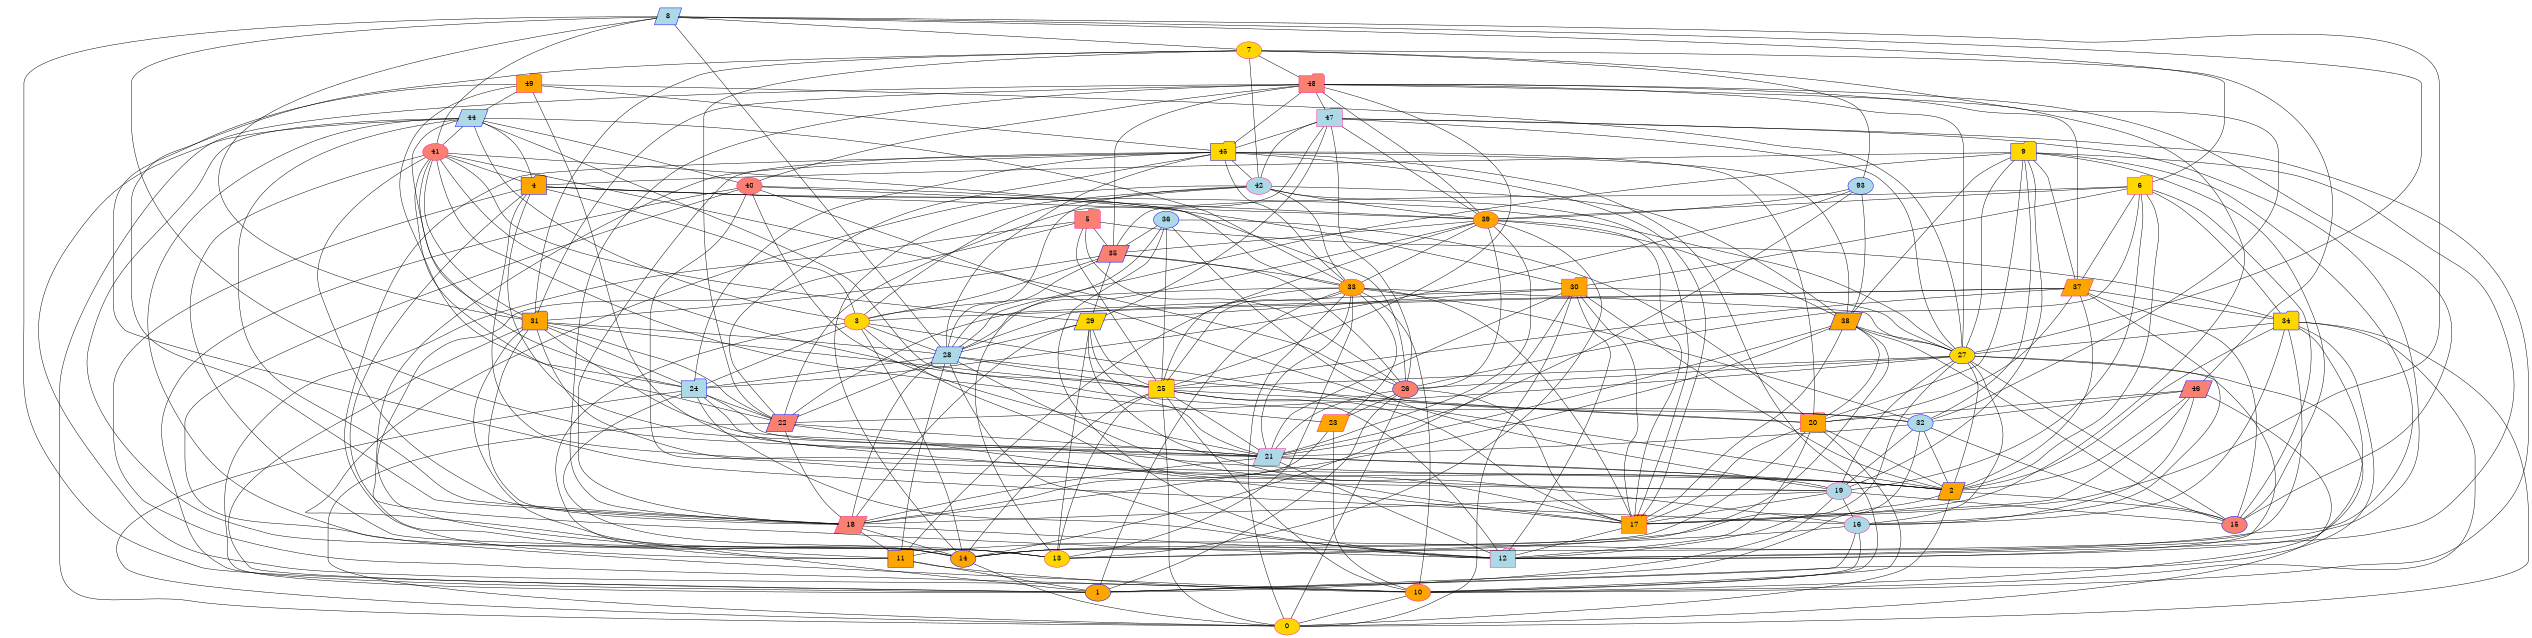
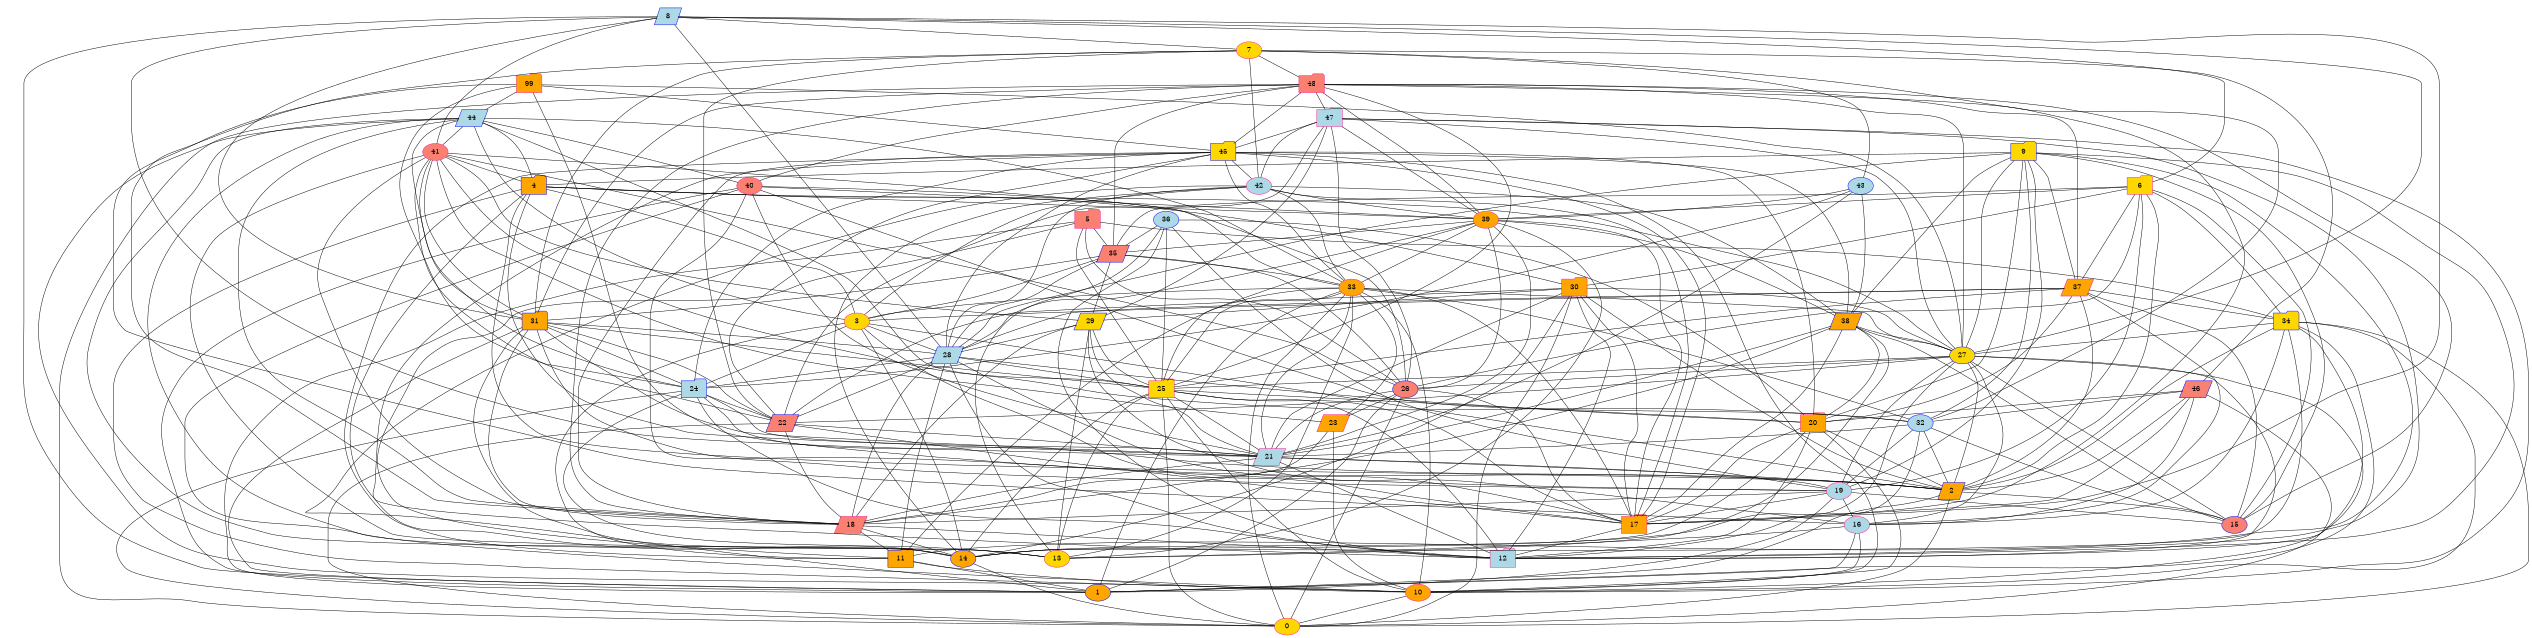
(529, 84) -> (529, 84)
(1861, 186) -> (1861, 186)
